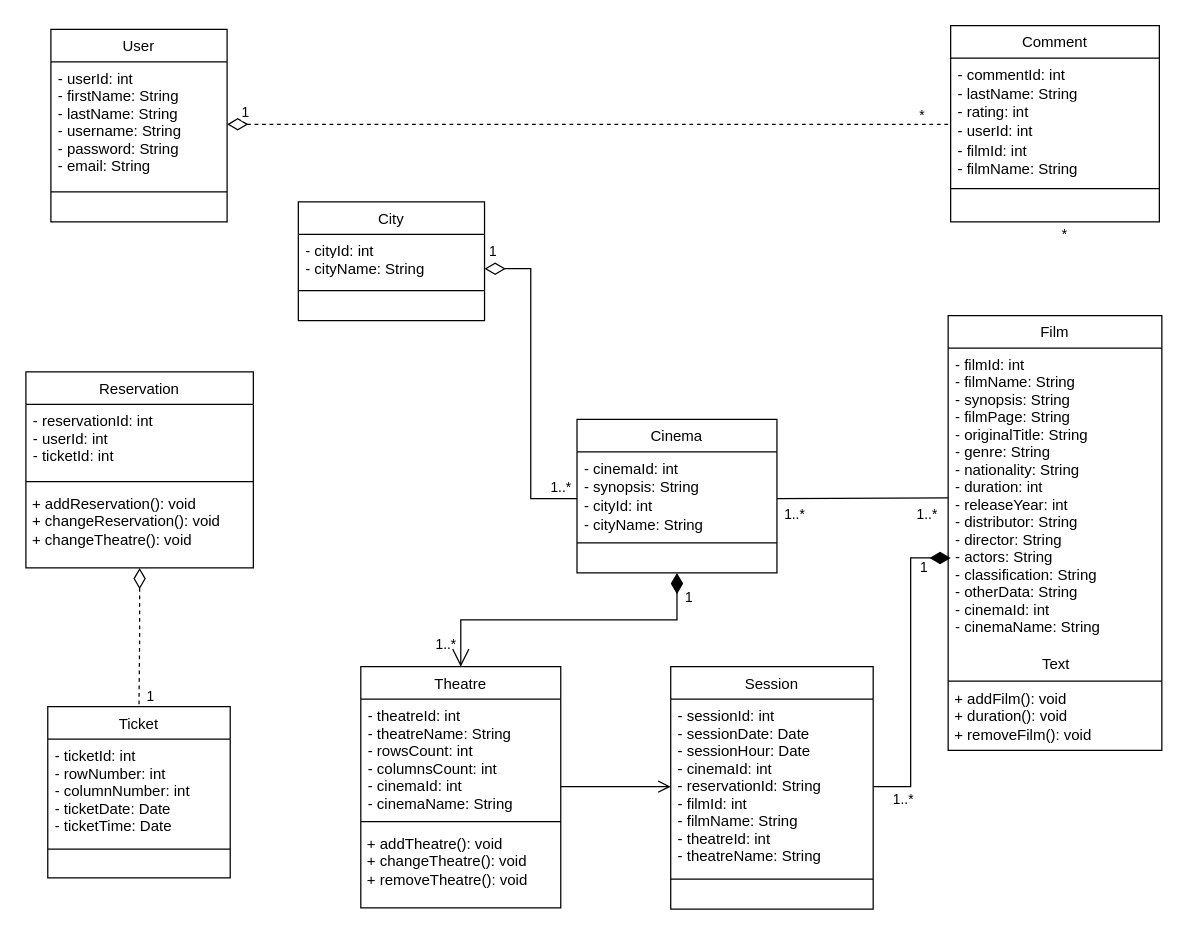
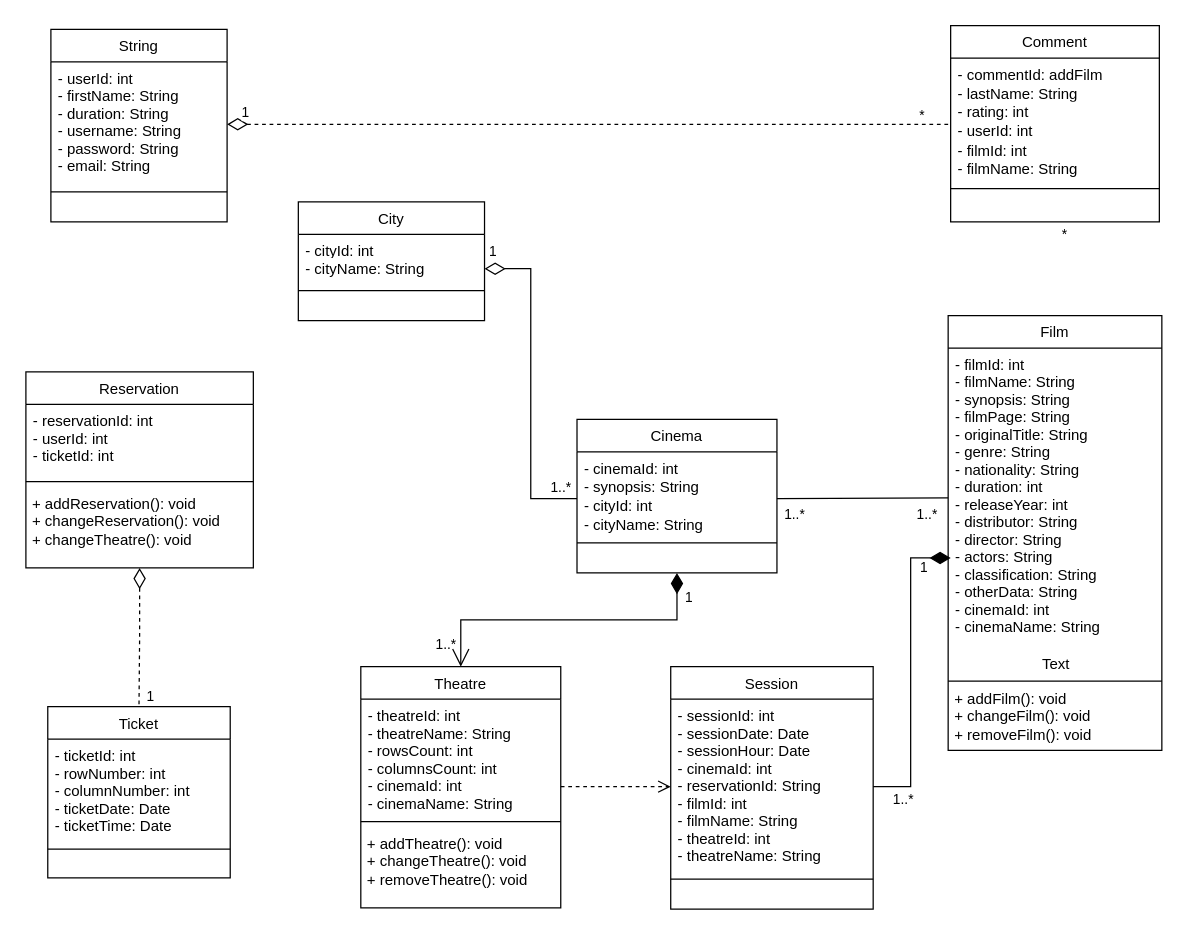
(138, 46) -> (138, 46)
(1017, 75) -> (1032, 75)
(104, 79) -> (104, 79)
(1023, 717) -> (1023, 717)
(615, 787) -> (615, 787)
